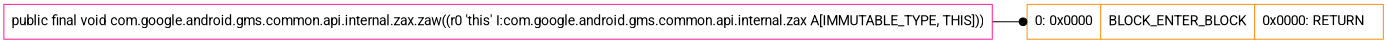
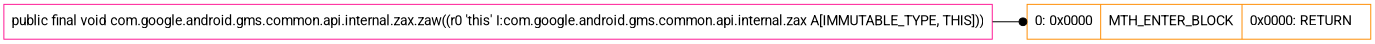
(1178, 21) -> (1171, 21)
